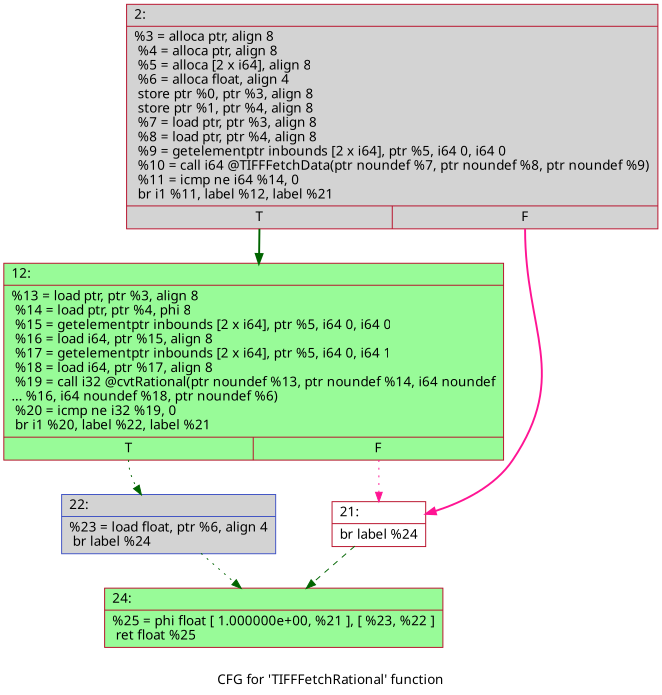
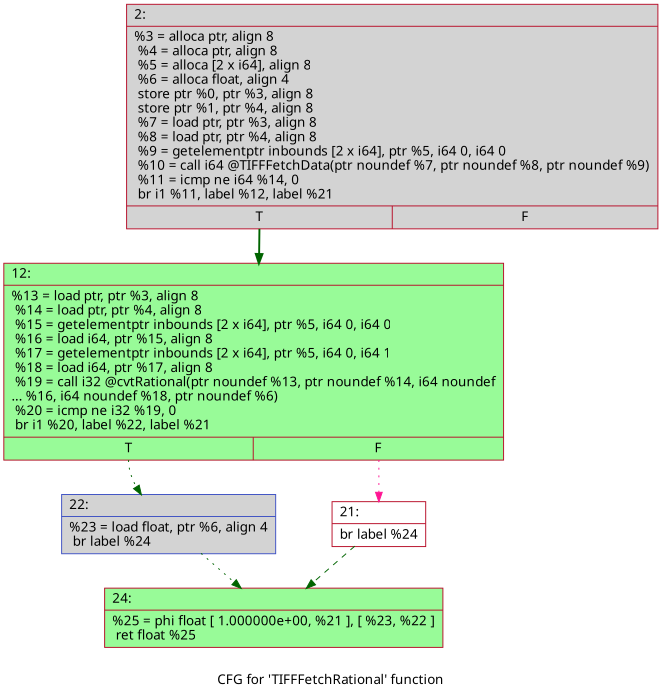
(102, 311) -> (107, 311)
(540, 394) -> none
